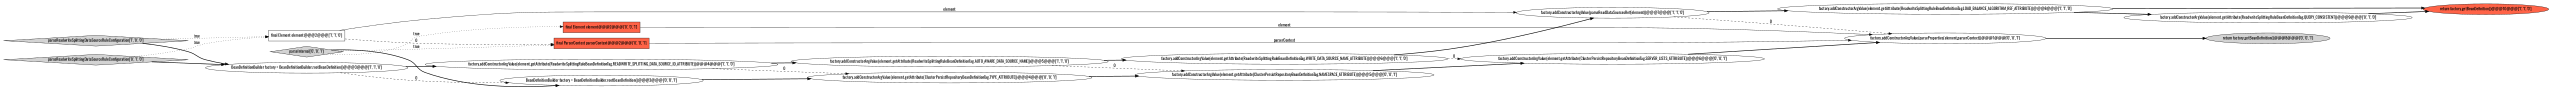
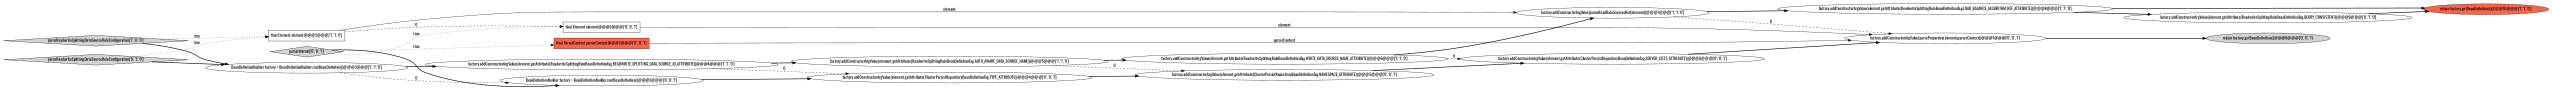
(602, 27) -> (602, 27)
(448, 44) -> (452, 26)
